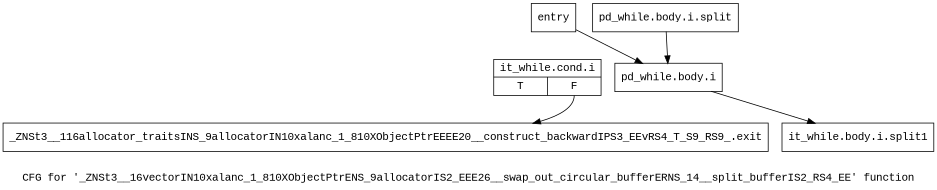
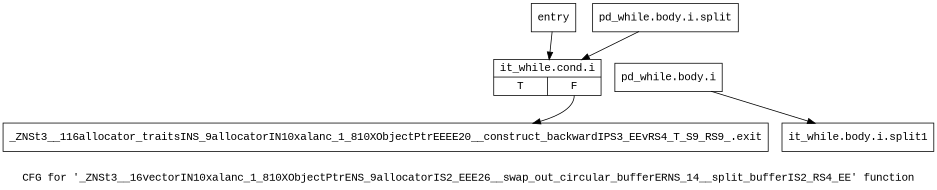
(667, 44) -> (614, 44)
(606, 45) -> (551, 42)
